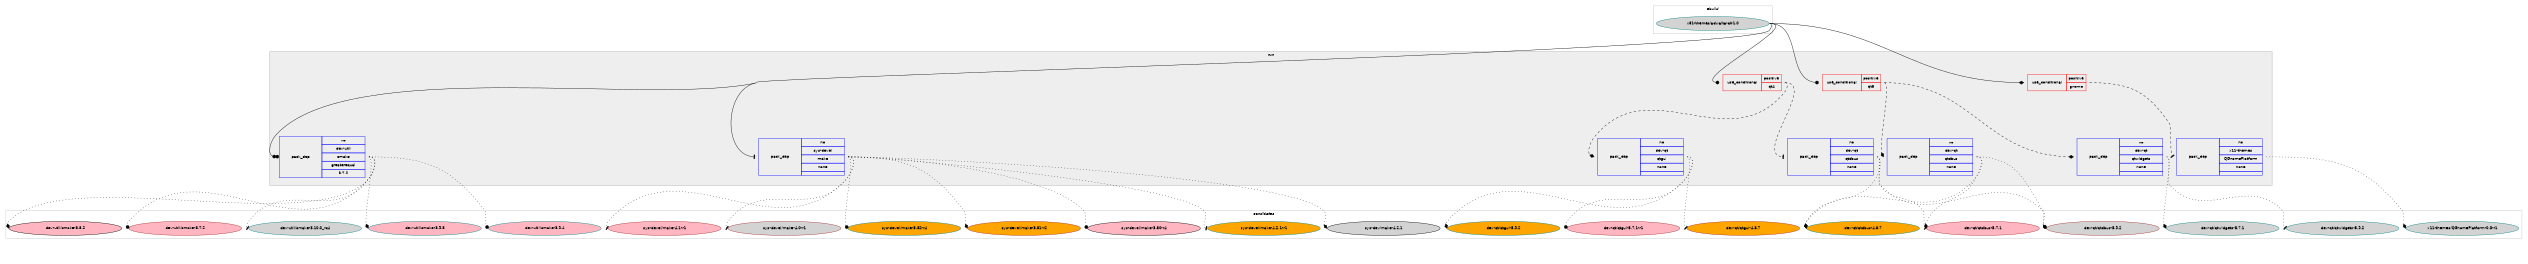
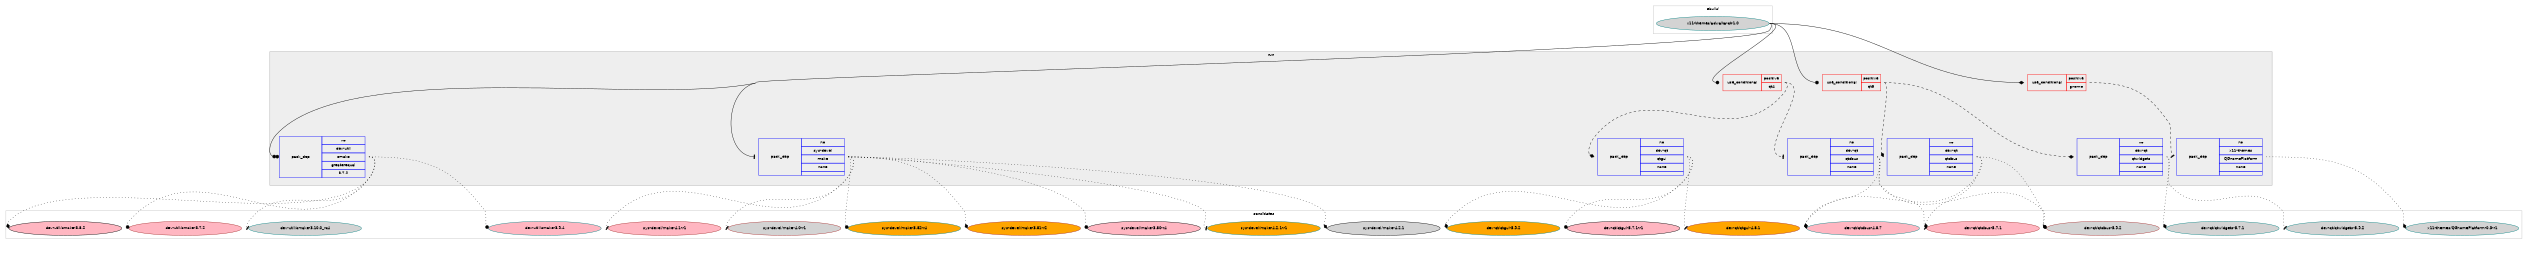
(1713, 24) -> (1713, 24)
(425, 228) -> none
(1384, 228) -> (1384, 228)
(1623, 228) -> (1623, 228)
(1743, 228) -> (1743, 228)
(1863, 228) -> (1863, 228)
